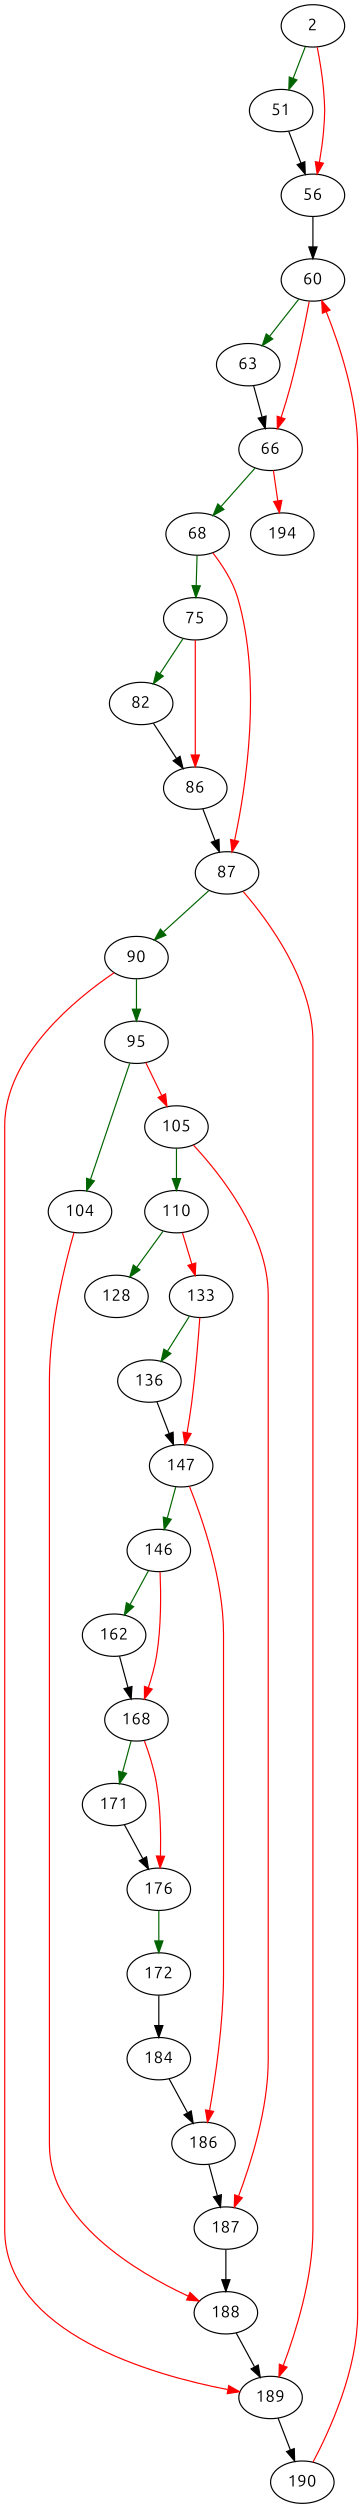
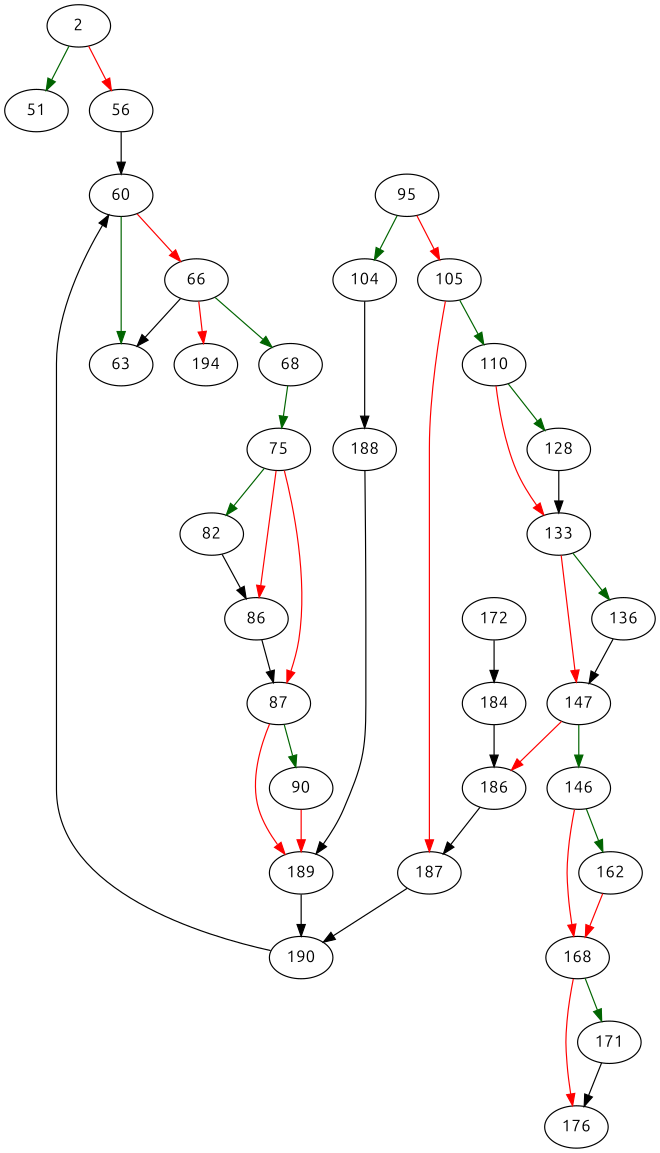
(295, 147) -> none
(258, 401) -> (163, 318)
none -> (559, 486)
(250, 693) -> (301, 571)
(136, 994) -> none
(358, 1389) -> (56, 647)
(124, 1672) -> (596, 910)
(49, 1796) -> (365, 359)
(159, 1926) -> none
(226, 2265) -> (370, 912)
